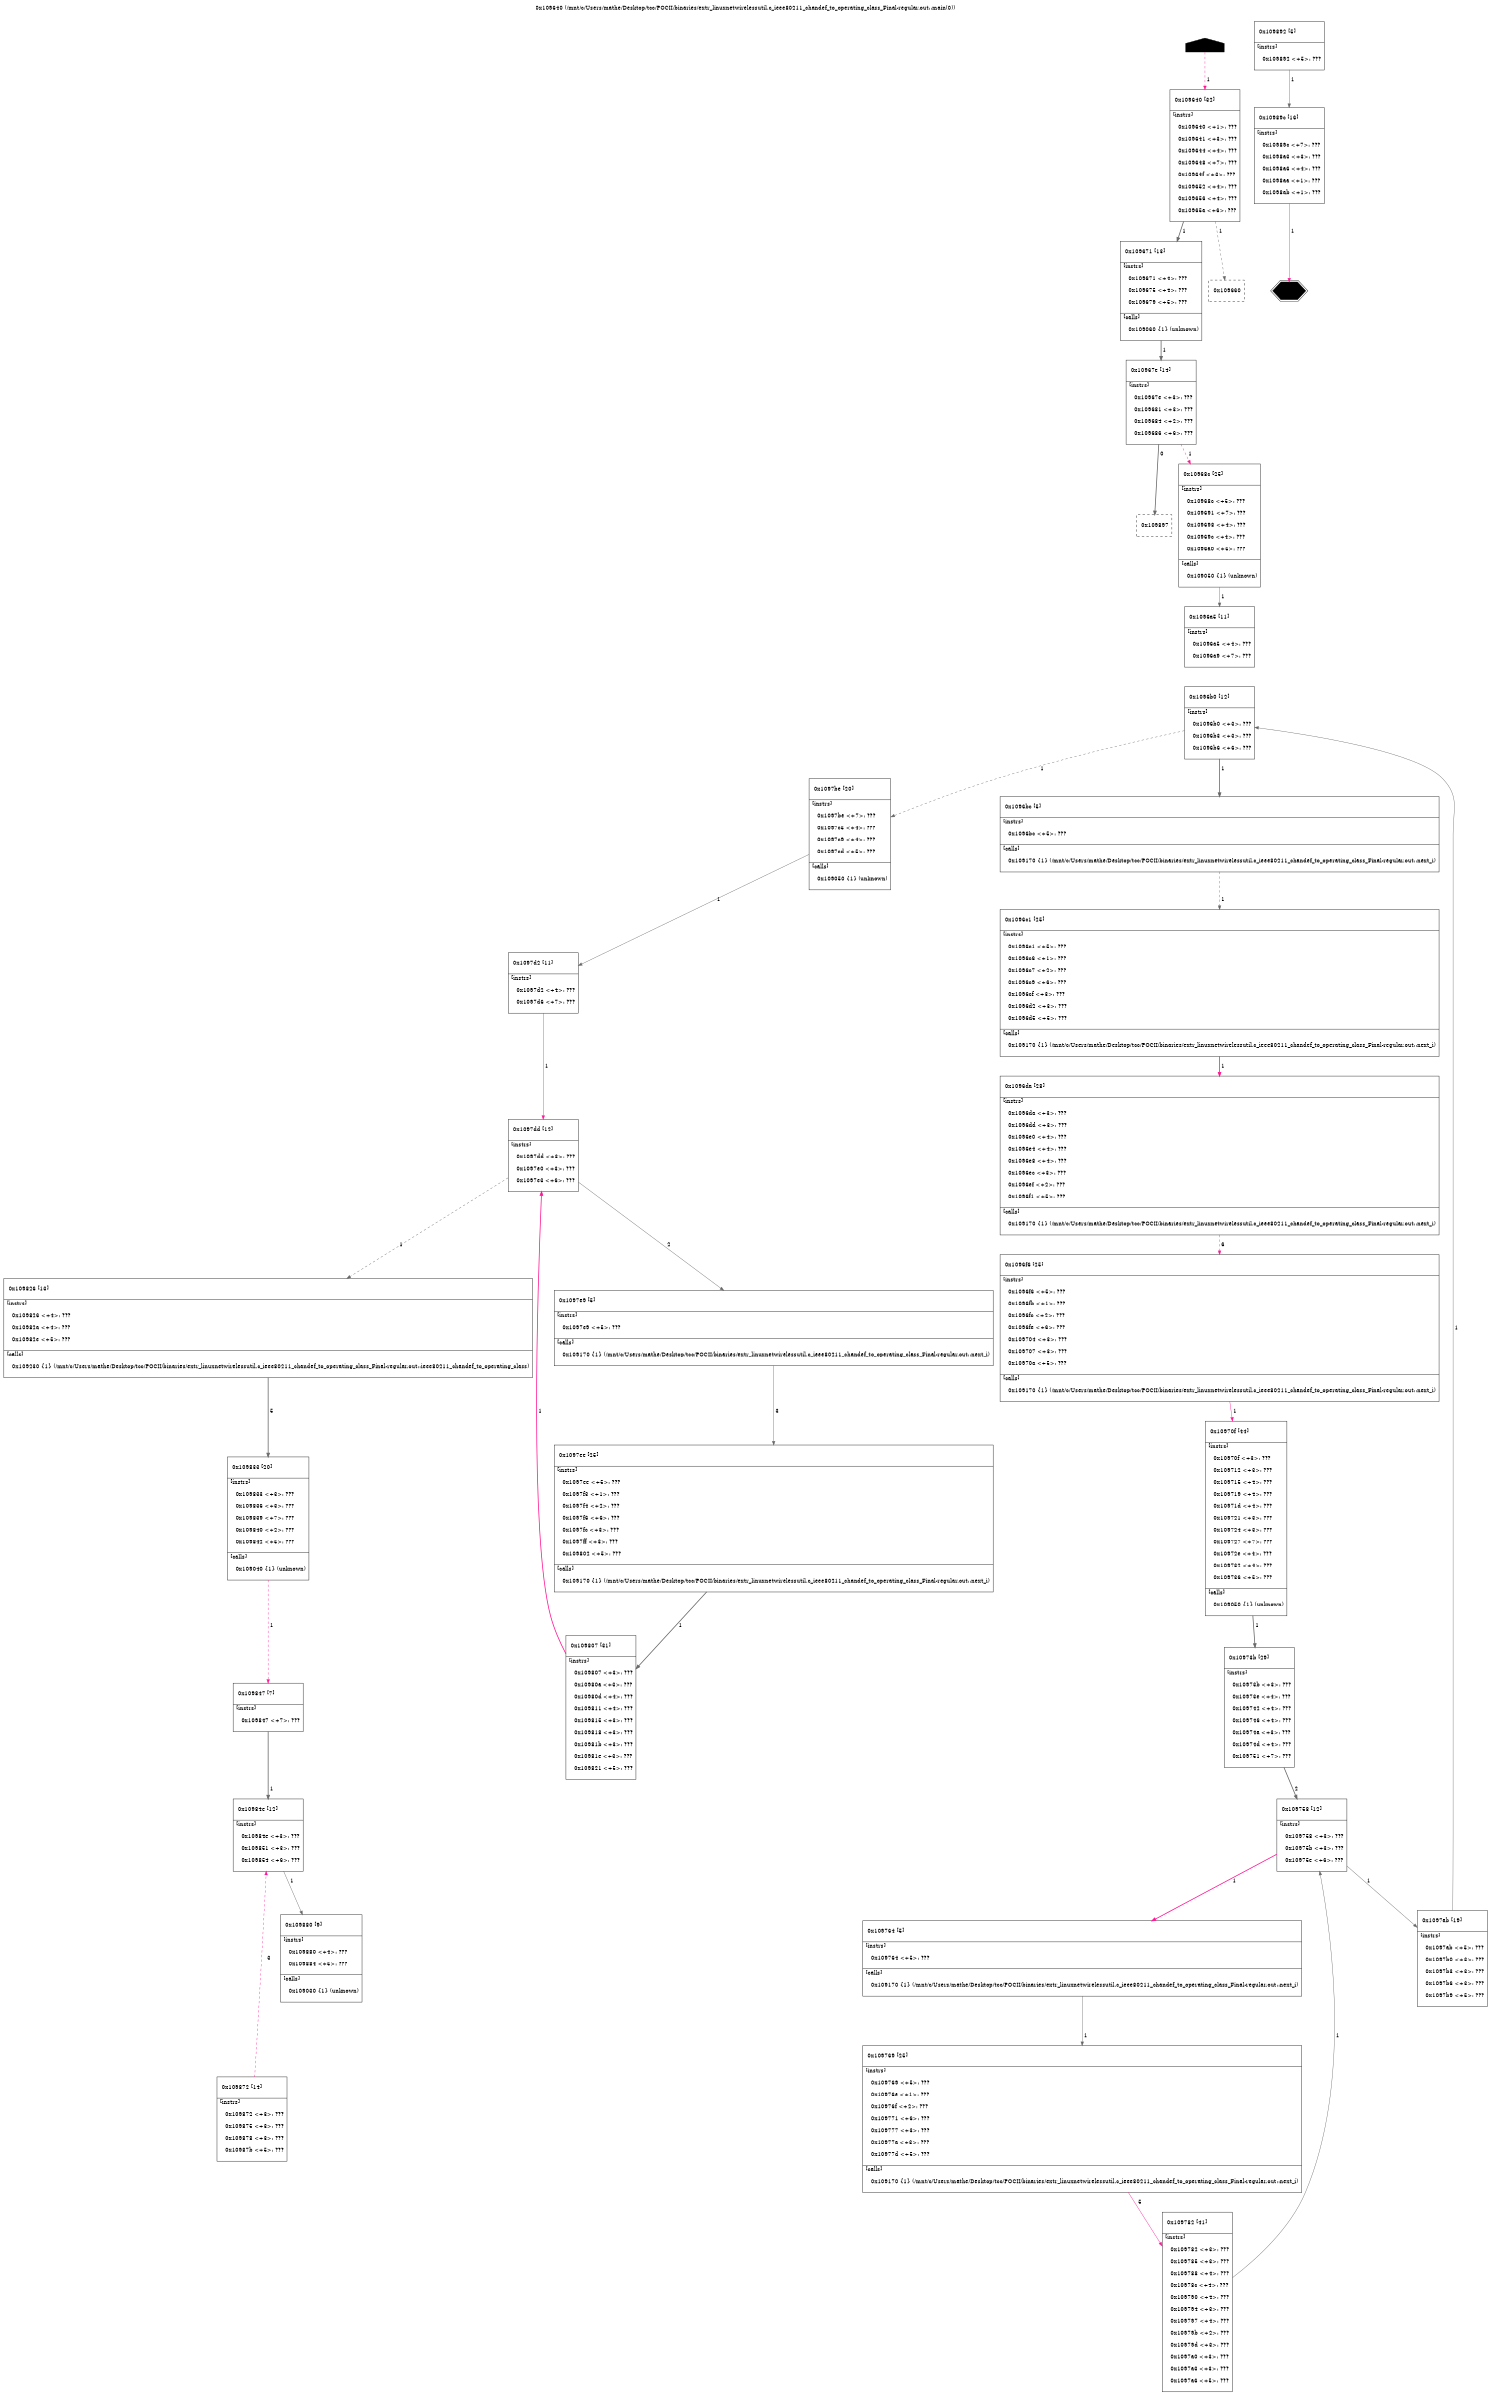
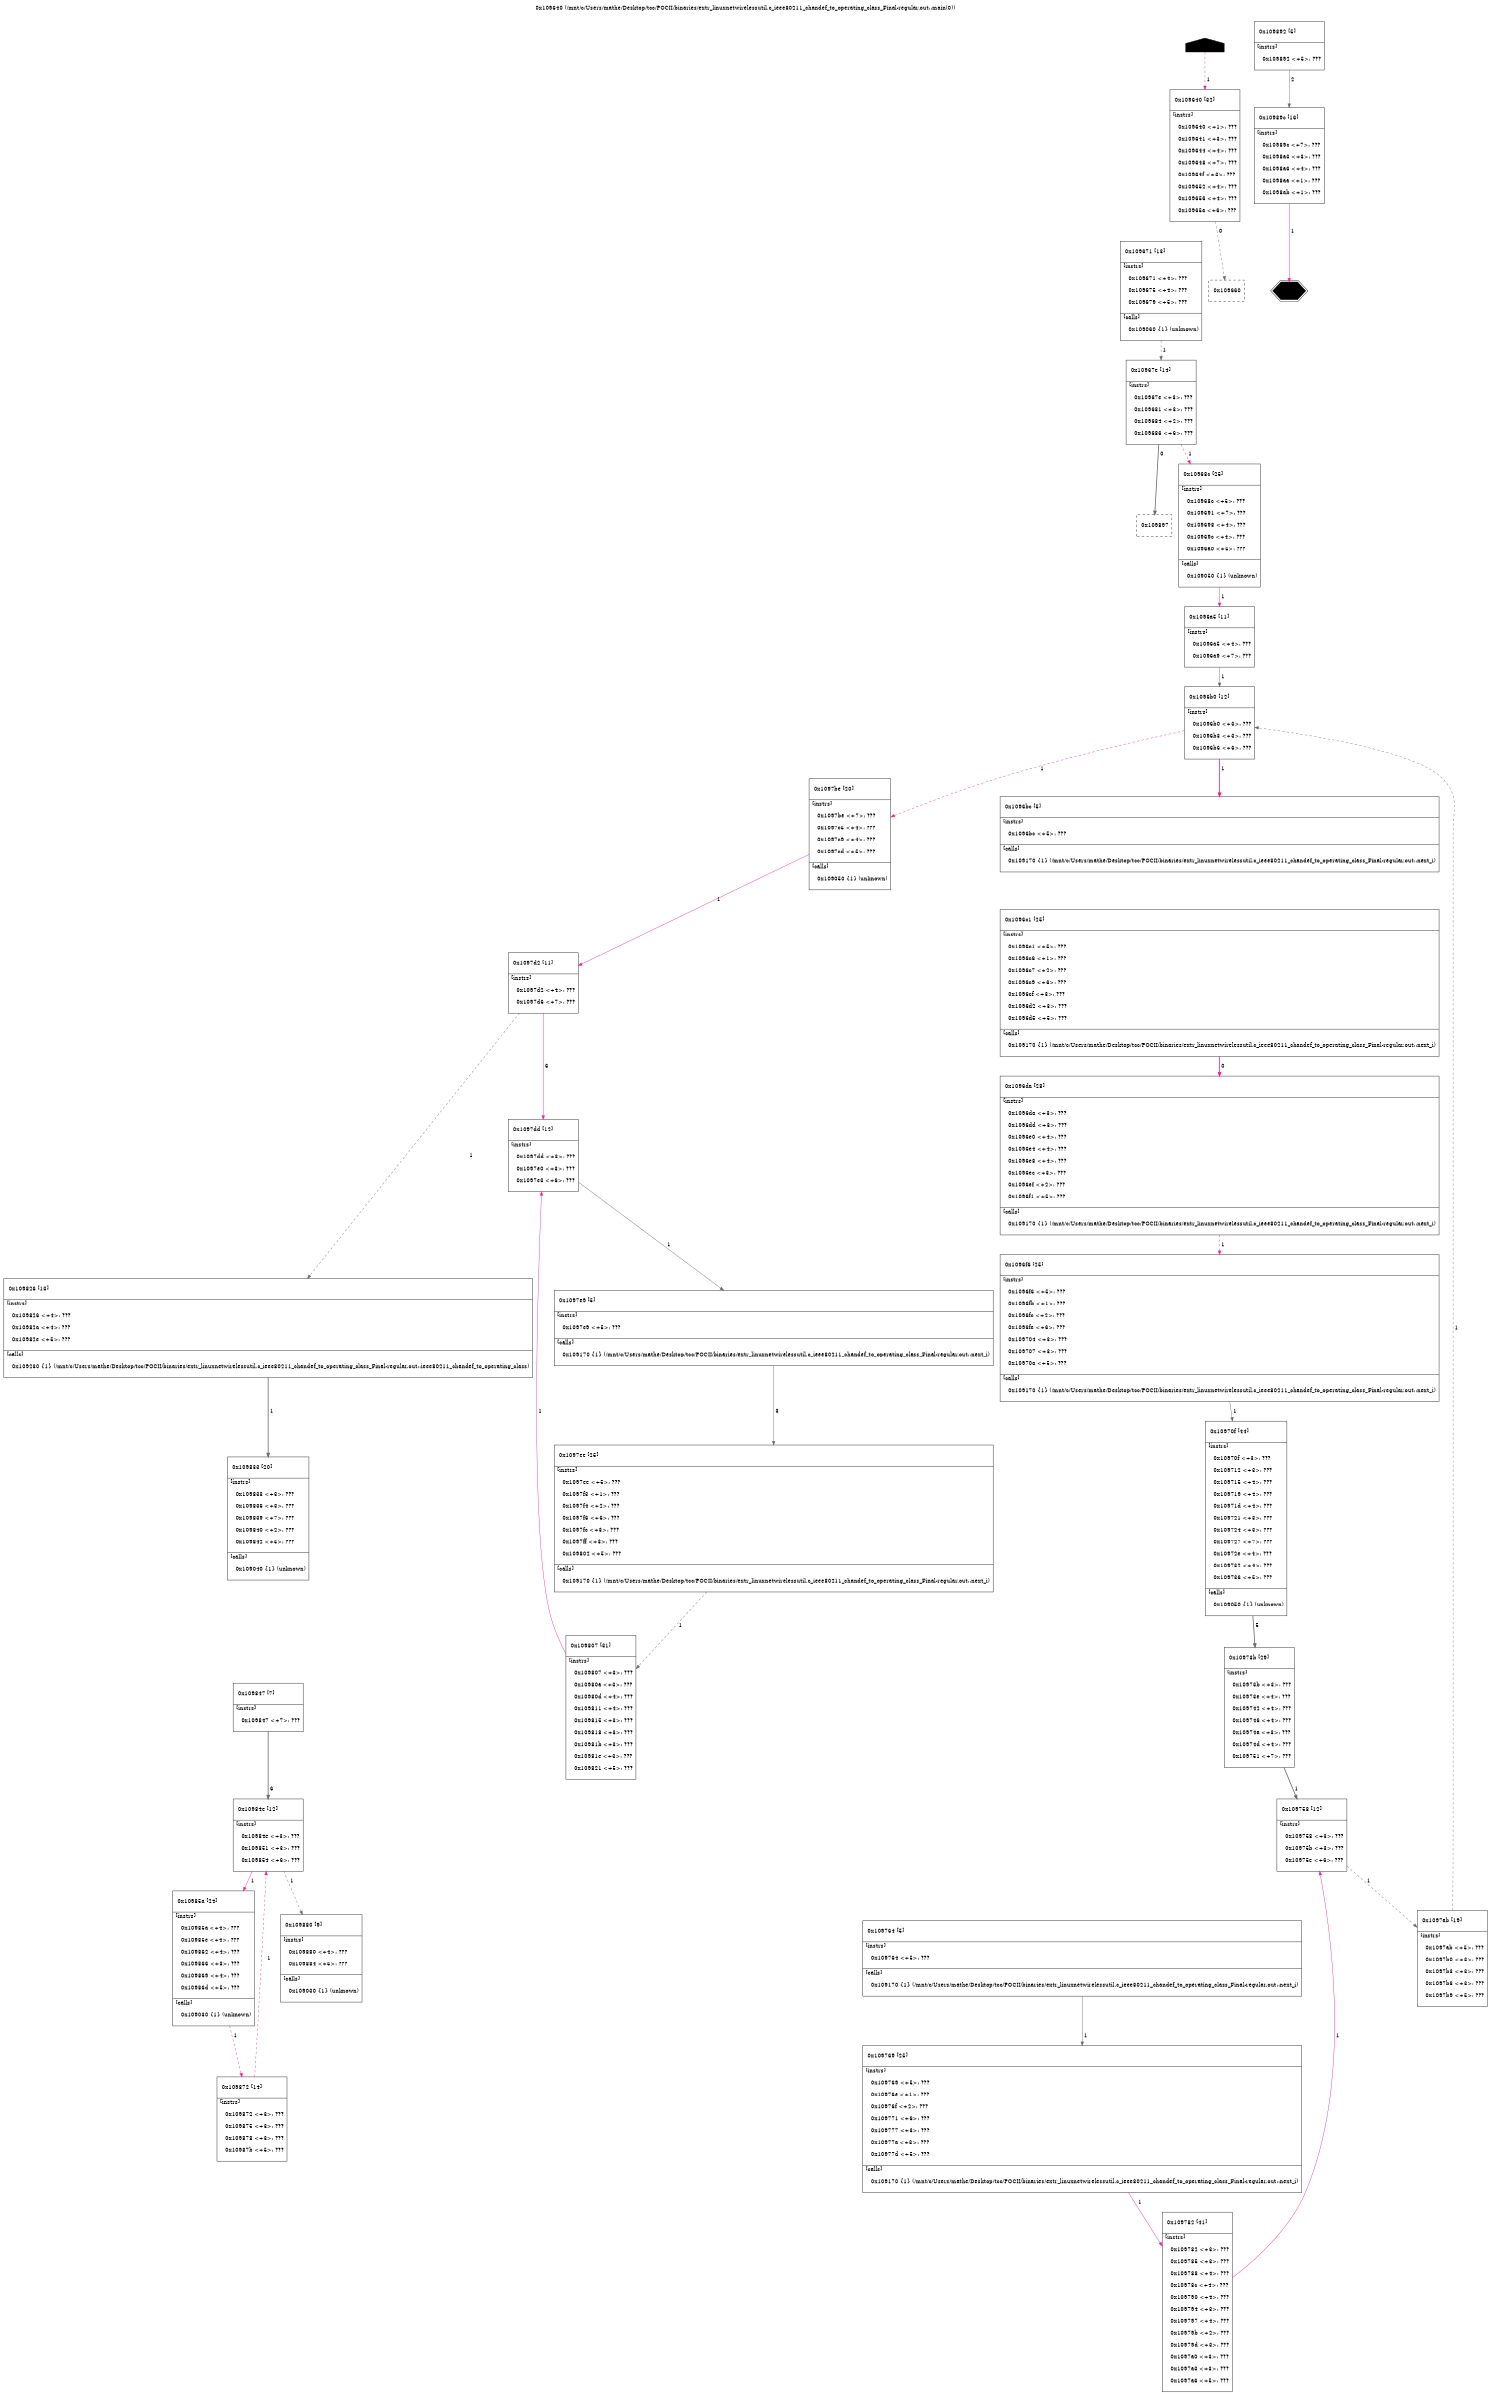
(1292, 80) -> (1292, 80)
(1181, 230) -> none
(1220, 231) -> (1220, 231)
(1161, 348) -> (1161, 348)
(1220, 595) -> (1220, 595)
none -> (1220, 675)
(1038, 767) -> (1038, 767)
(1220, 776) -> (1220, 776)
(1220, 889) -> none
(695, 909) -> (695, 909)
(546, 1066) -> (546, 1066)
(1222, 1066) -> (1222, 1066)
(429, 1227) -> (415, 1144)
(668, 1245) -> (668, 1245)
(1222, 1245) -> (1222, 1245)
(1453, 1247) -> (1453, 1247)
(1231, 1409) -> (1231, 1409)
(271, 1411) -> (271, 1411)
(537, 1427) -> (537, 1427)
(1257, 1626) -> (1257, 1626)
(673, 1629) -> (673, 1629)
(268, 1630) -> none
(271, 1789) -> (271, 1789)
(1296, 1789) -> (1296, 1789)
(1216, 1887) -> none
(292, 1891) -> (292, 1891)
(1381, 1895) -> (1381, 1895)
none -> (214, 1958)
(268, 1958) -> (268, 1958)
(1330, 2092) -> (1330, 2092)
(1139, 2202) -> (1139, 2202)
